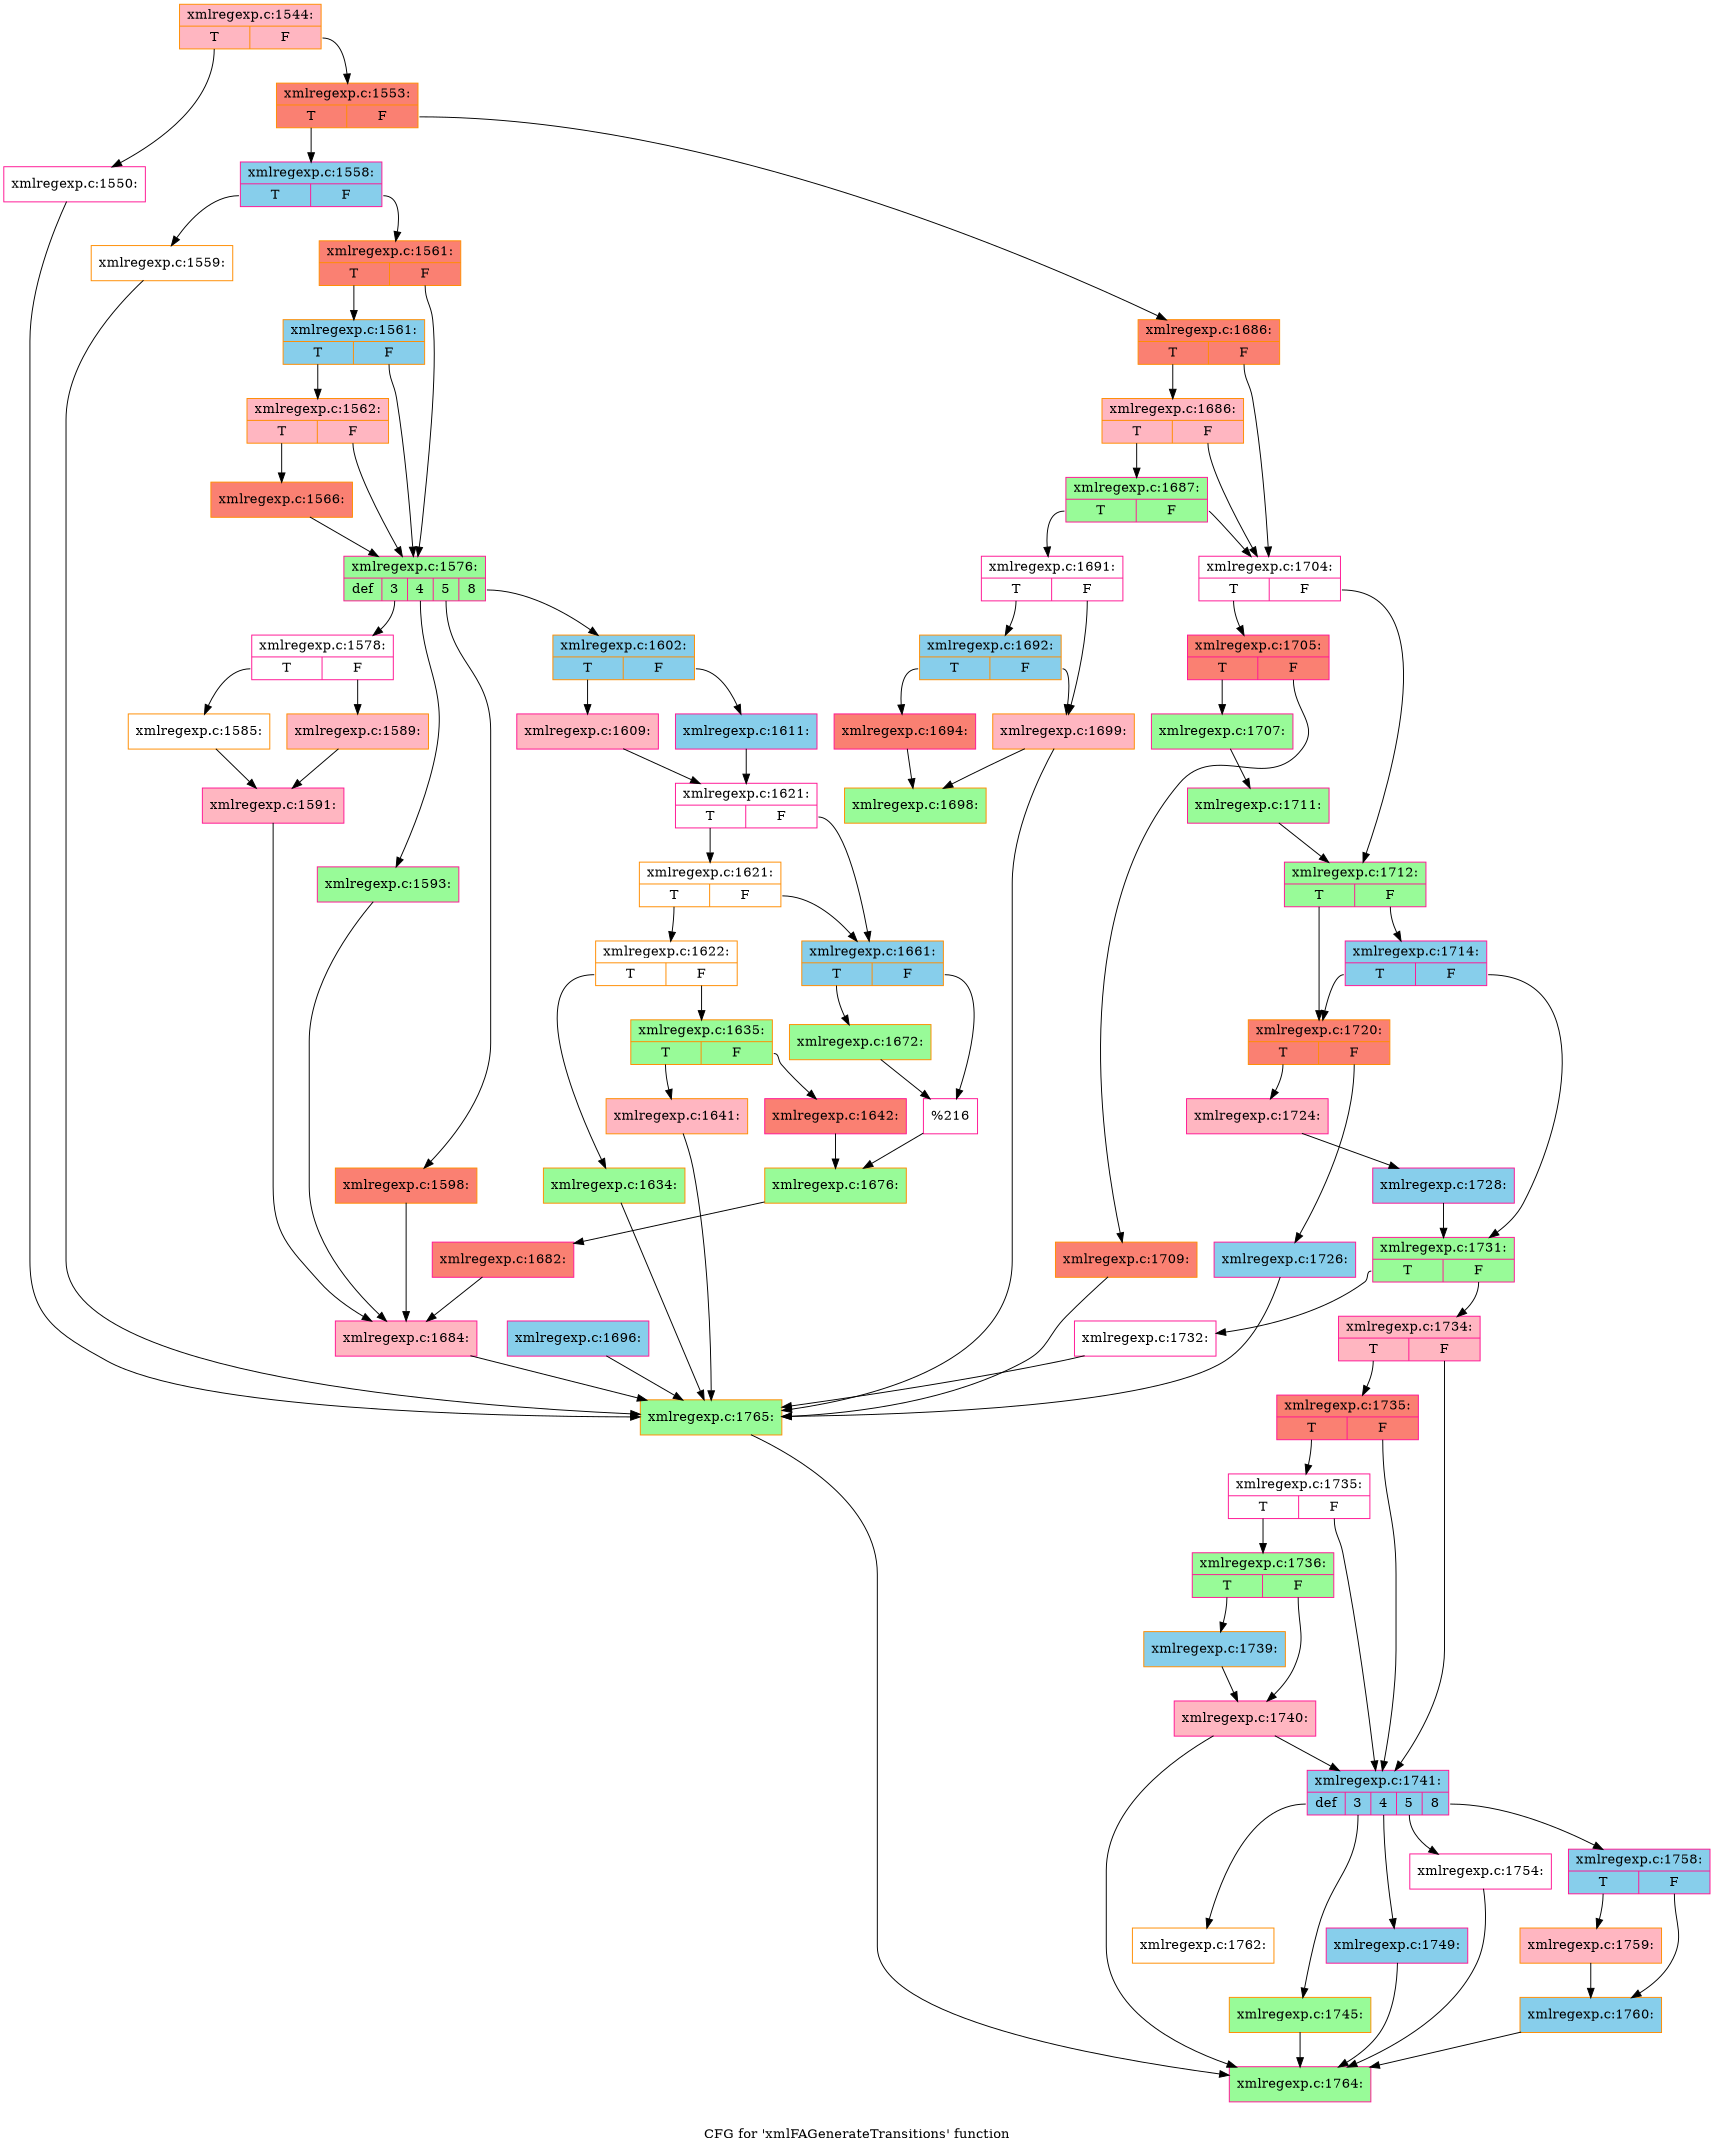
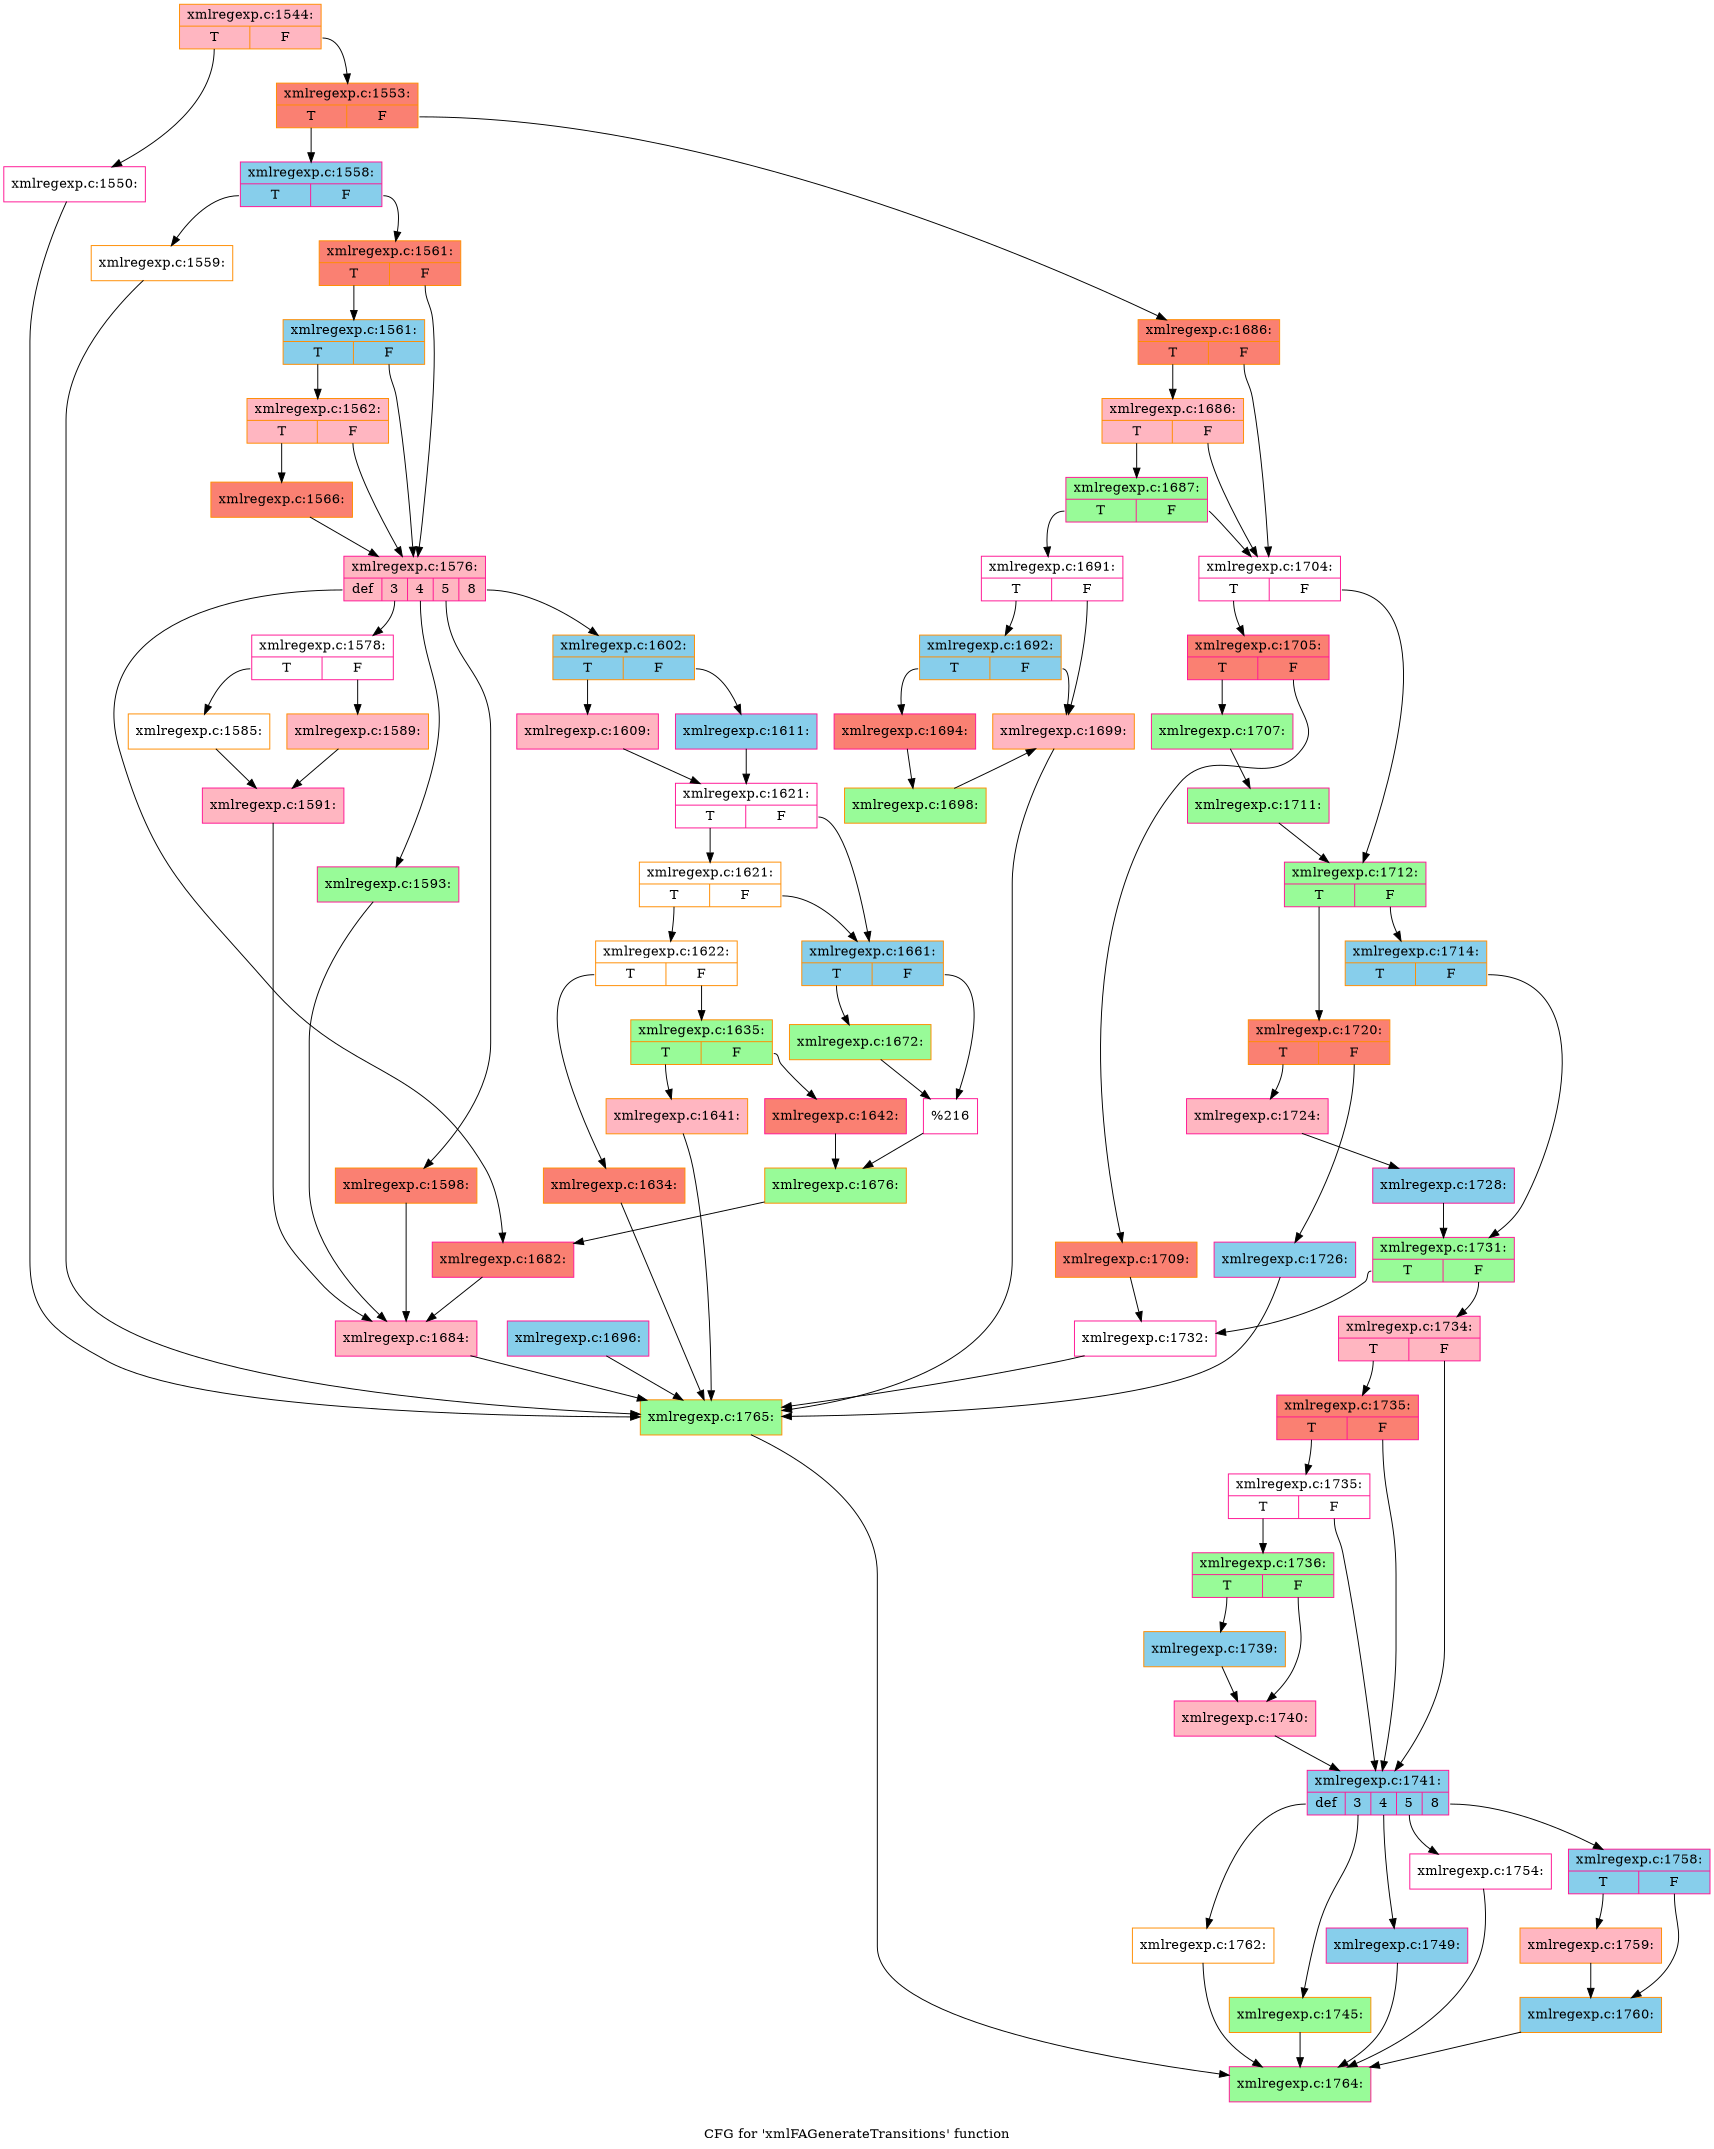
(415, 579) -> (415, 579)
(988, 766) -> (991, 771)
none -> (187, 890)
(1416, 963) -> (1416, 963)
(1331, 990) -> none
(614, 1186) -> (614, 1186)
(969, 1385) -> (1135, 1294)
(1106, 1909) -> (1214, 2020)
